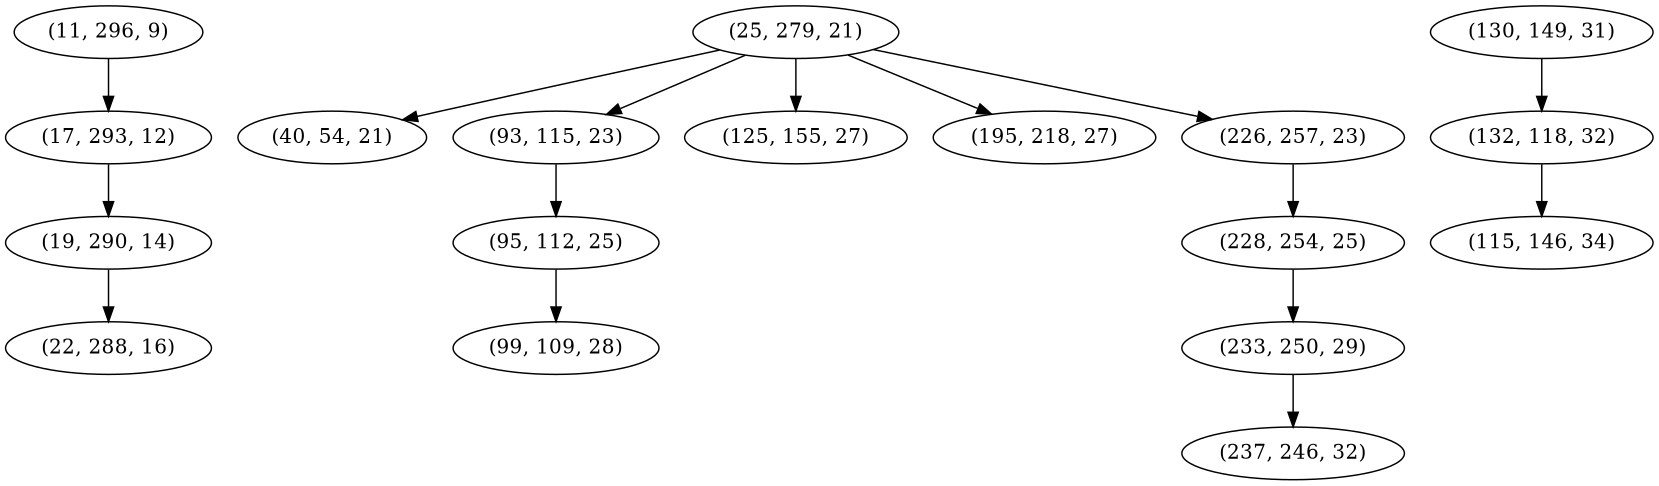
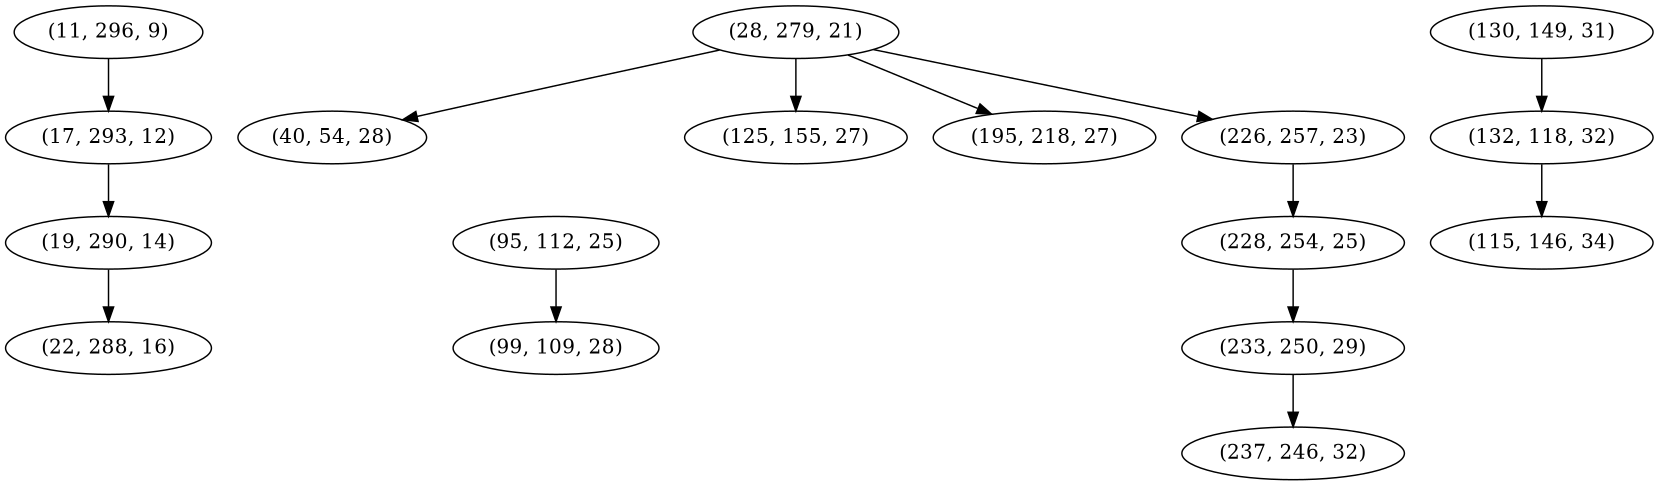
(796, 32) -> (796, 32)
(332, 137) -> (332, 137)
(556, 137) -> none
